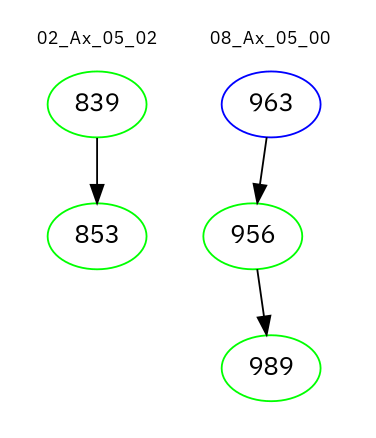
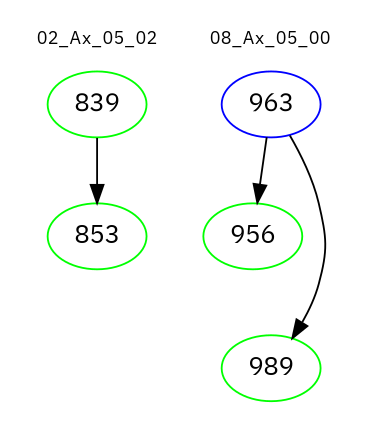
(261, 293) -> (324, 228)
